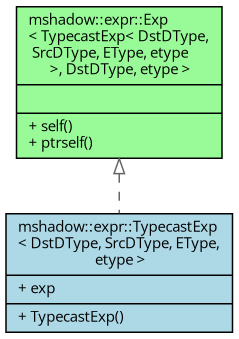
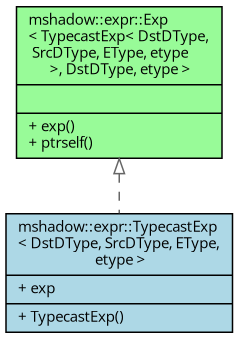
(51, 127) -> (52, 127)
